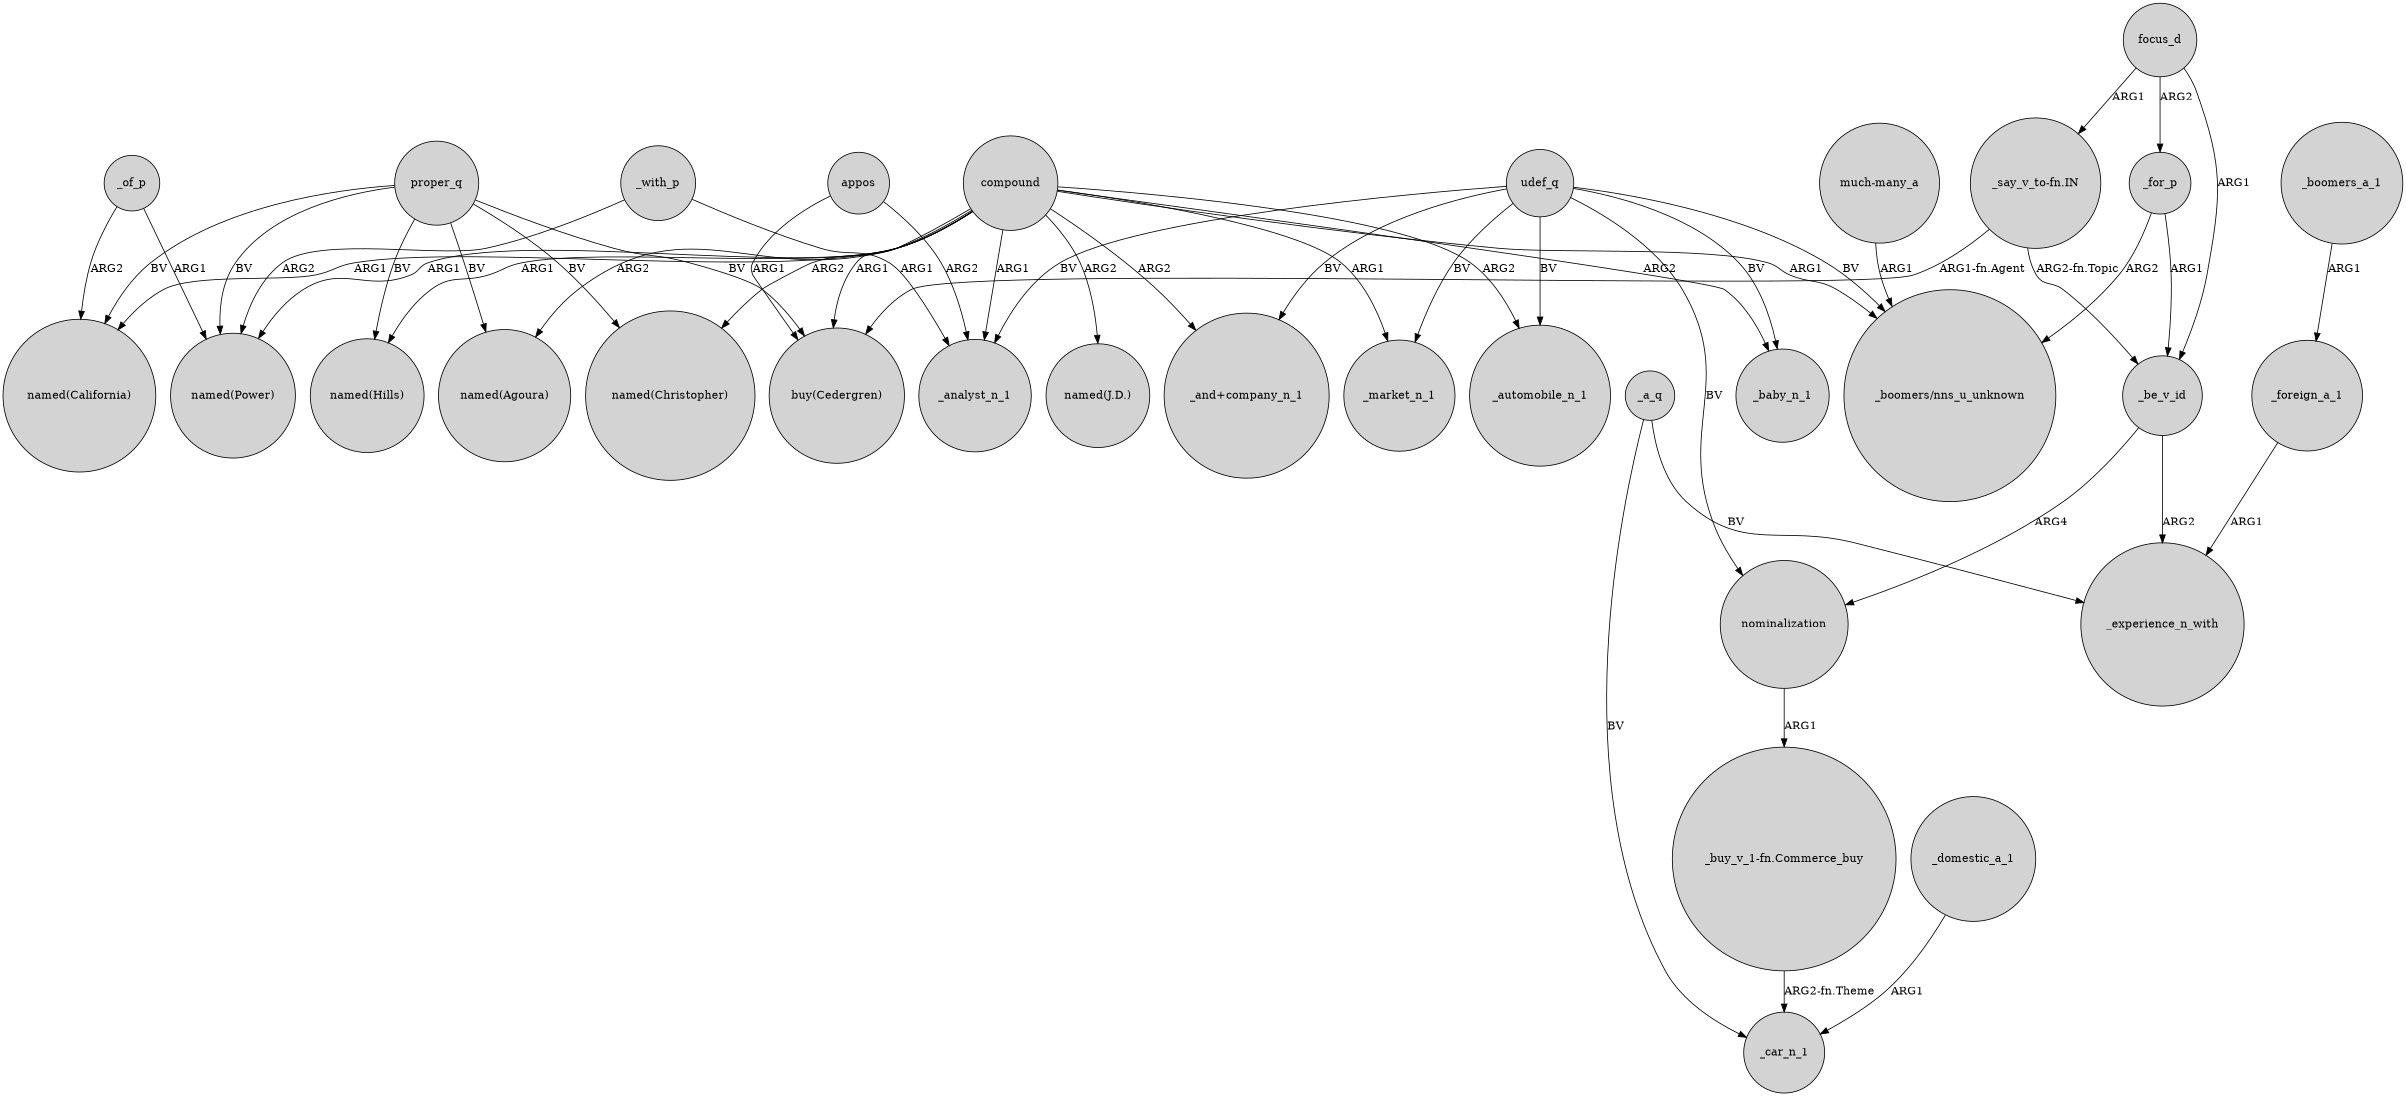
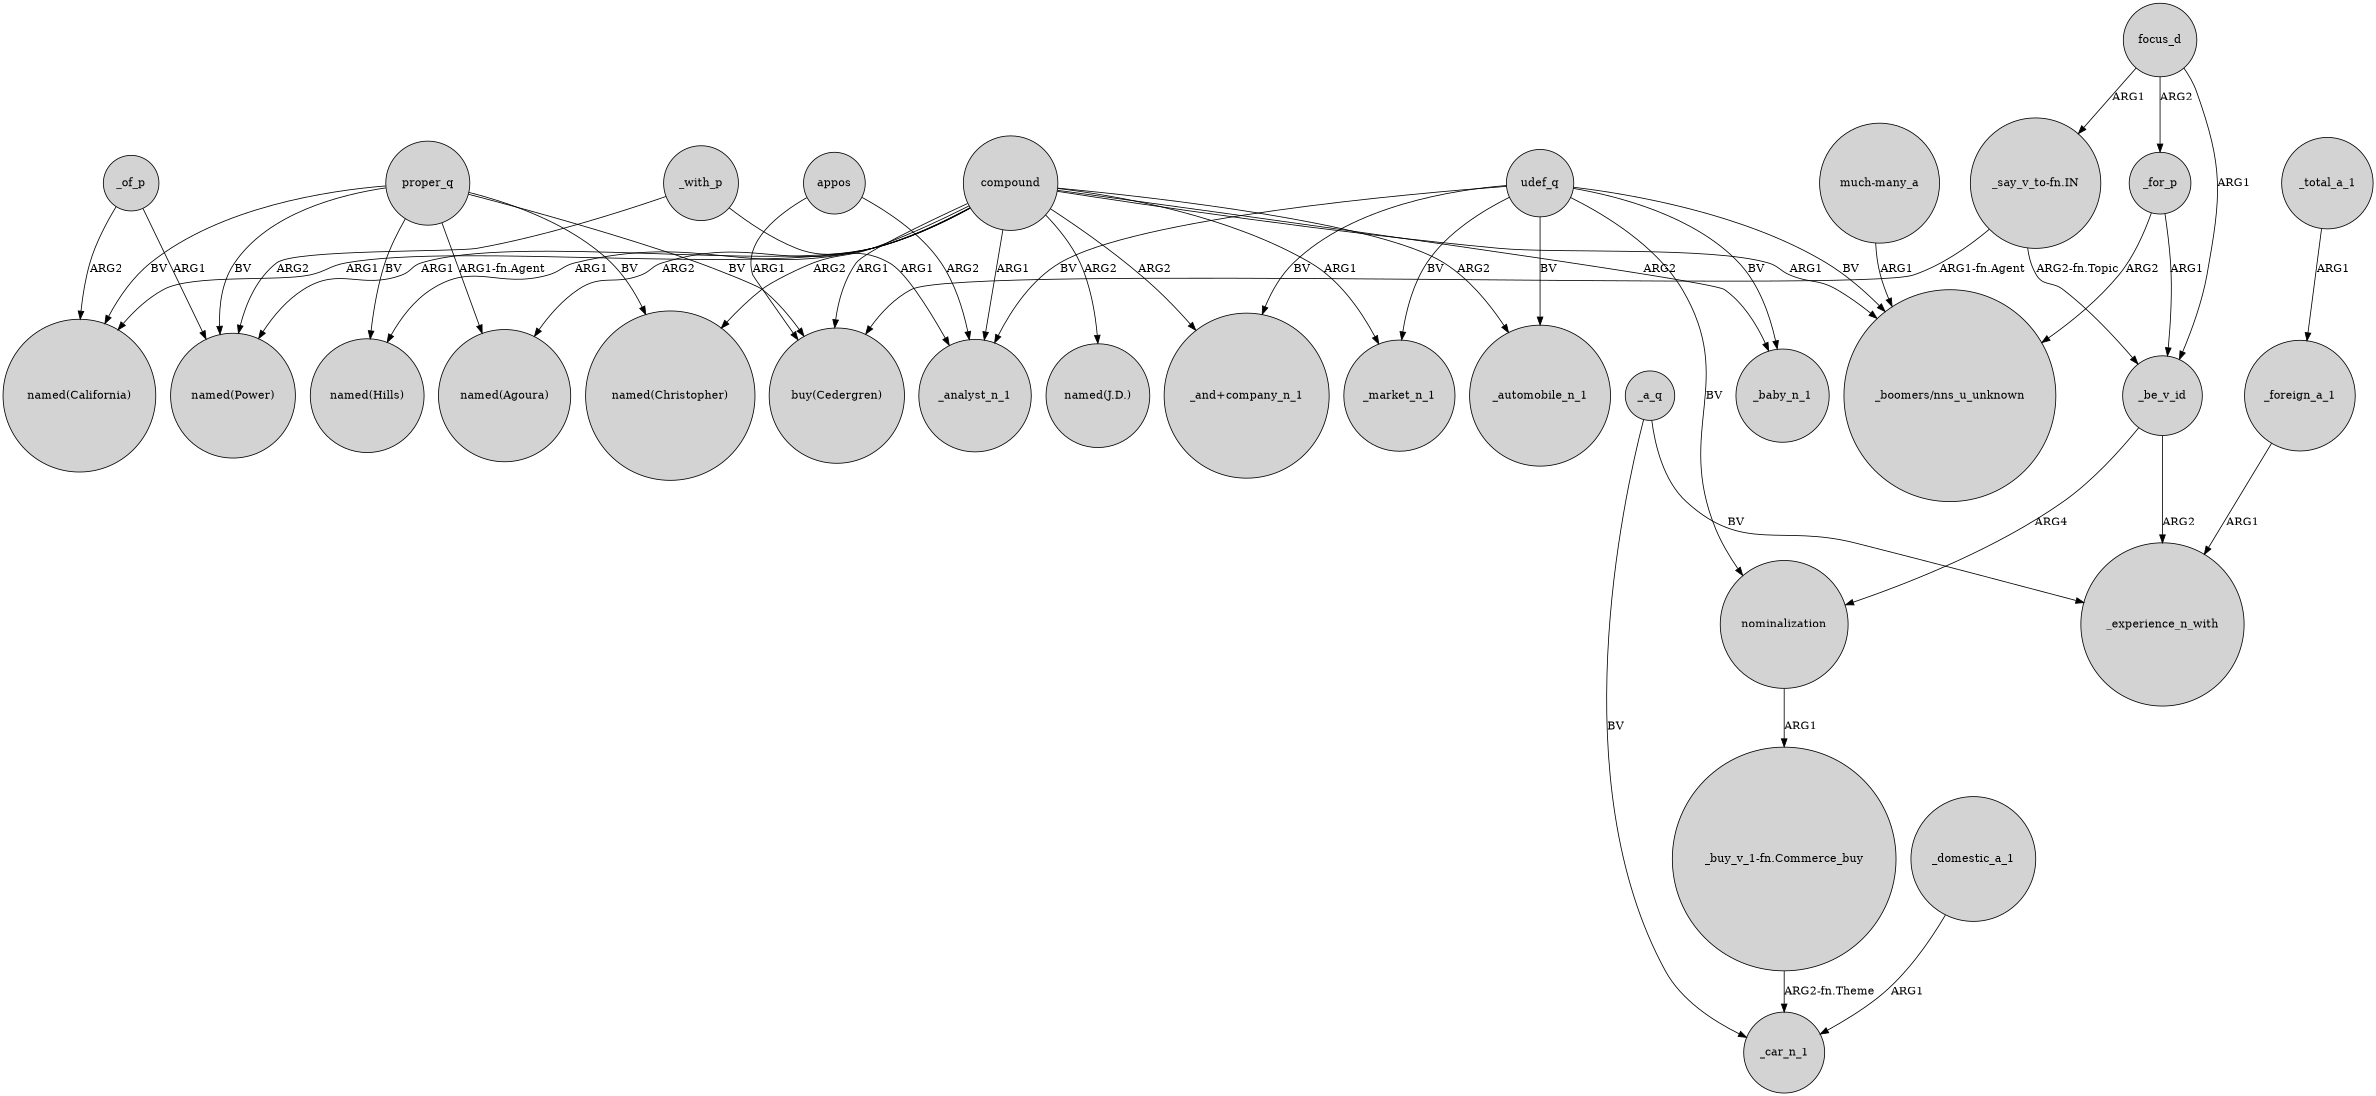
(2342, 183) -> (2327, 183)
(477, 269) -> (502, 269)
